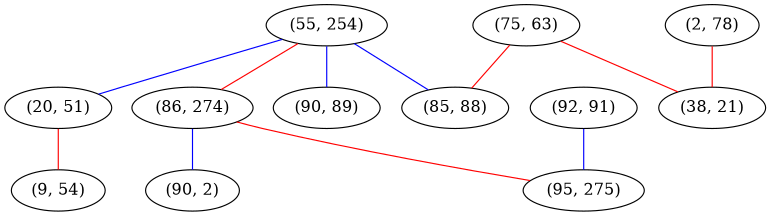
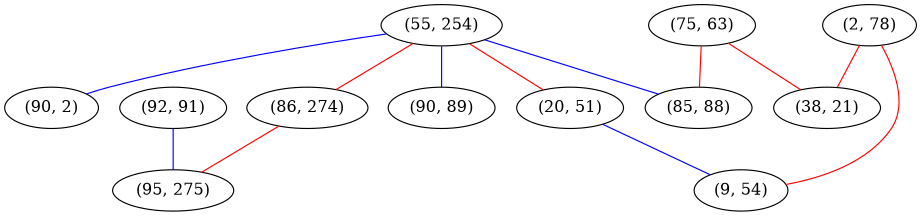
(190, 67) -> (506, 67)
none -> (880, 142)
(58, 149) -> (656, 150)
(193, 149) -> (236, 59)
